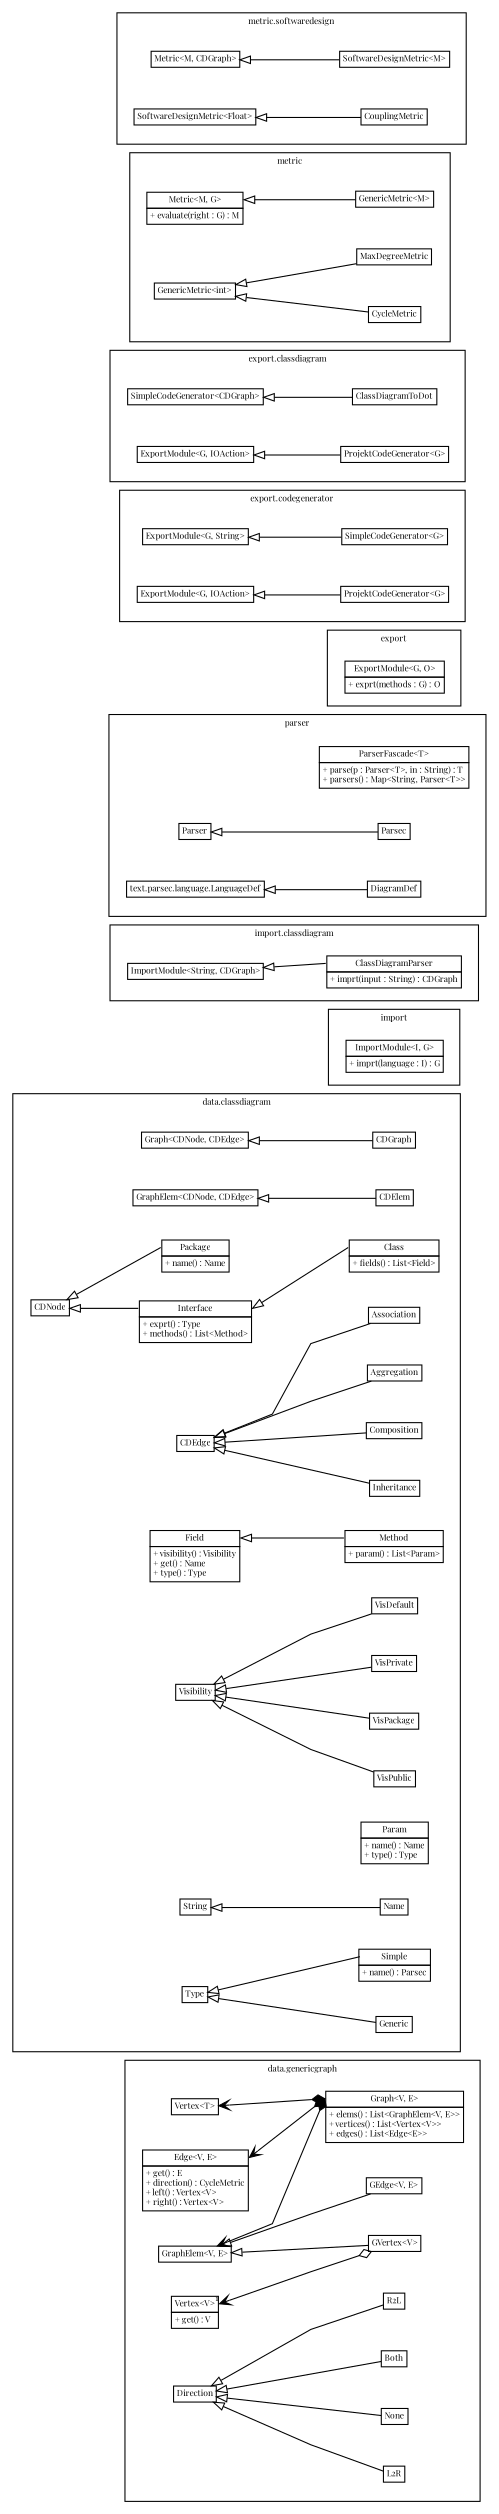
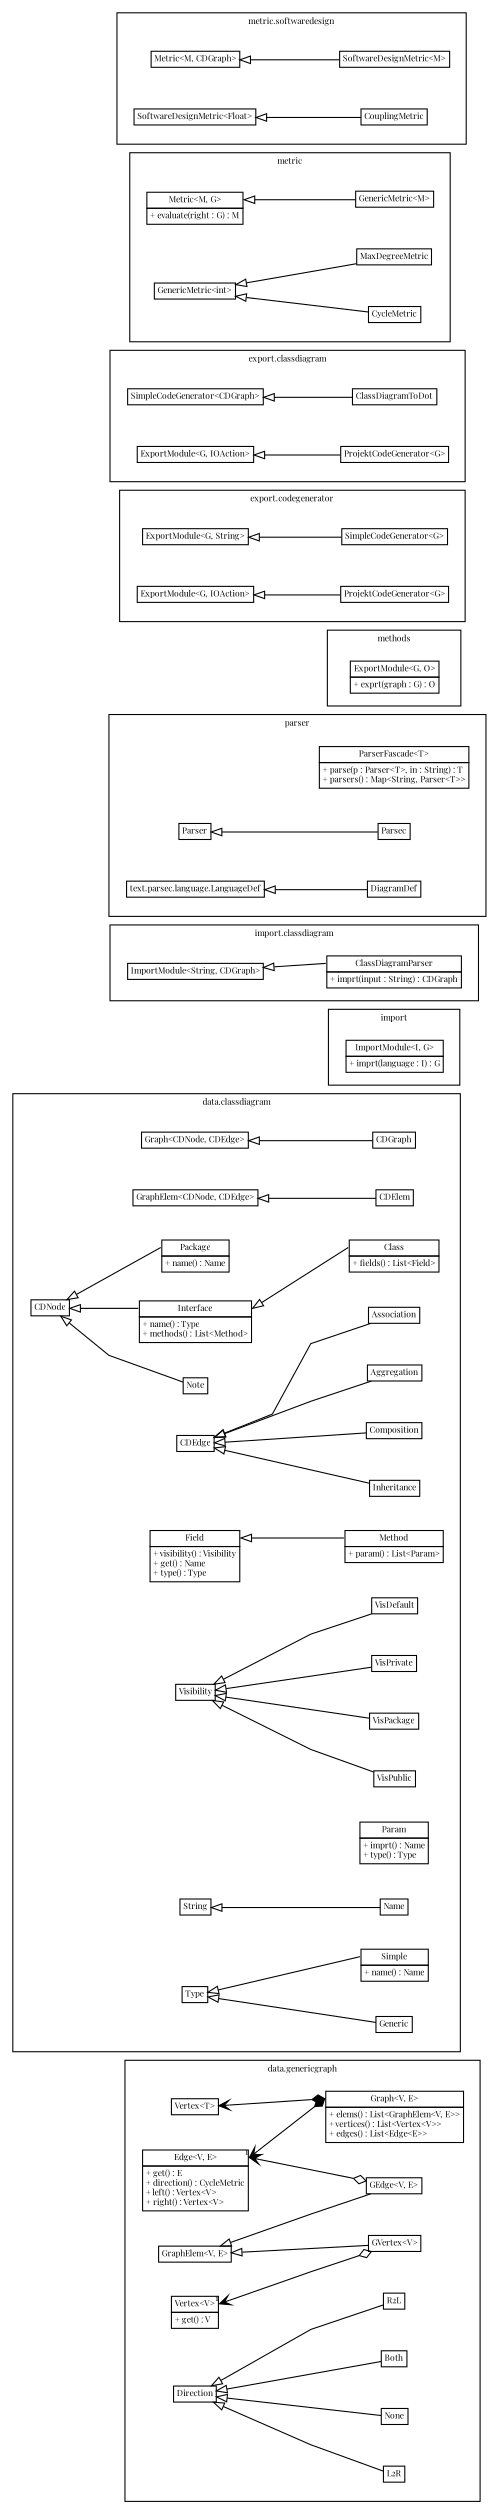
(394, 639) -> (394, 639)
(395, 685) -> (395, 685)
(172, 1324) -> (171, 1324)
none -> (195, 1385)
(395, 1846) -> (394, 1846)
(395, 1973) -> (395, 1973)
none -> (307, 2169)
(287, 2190) -> none
